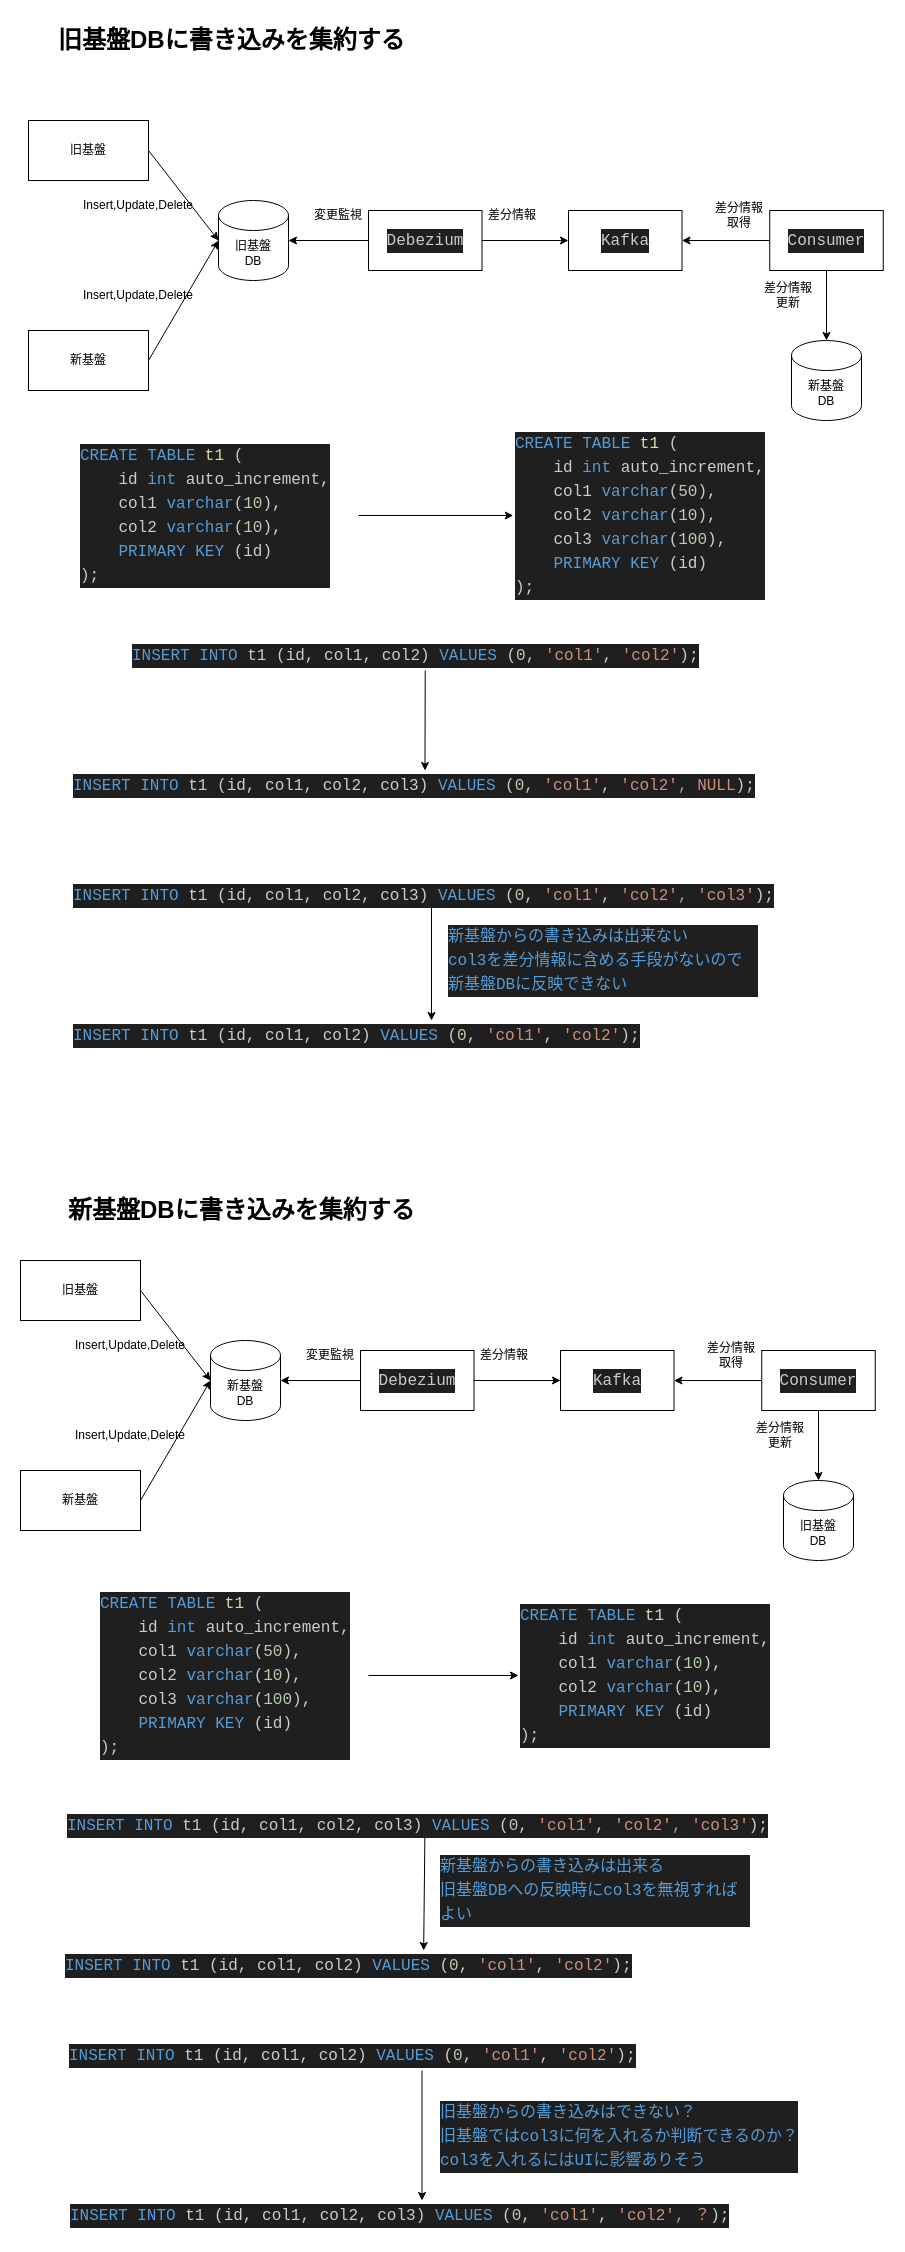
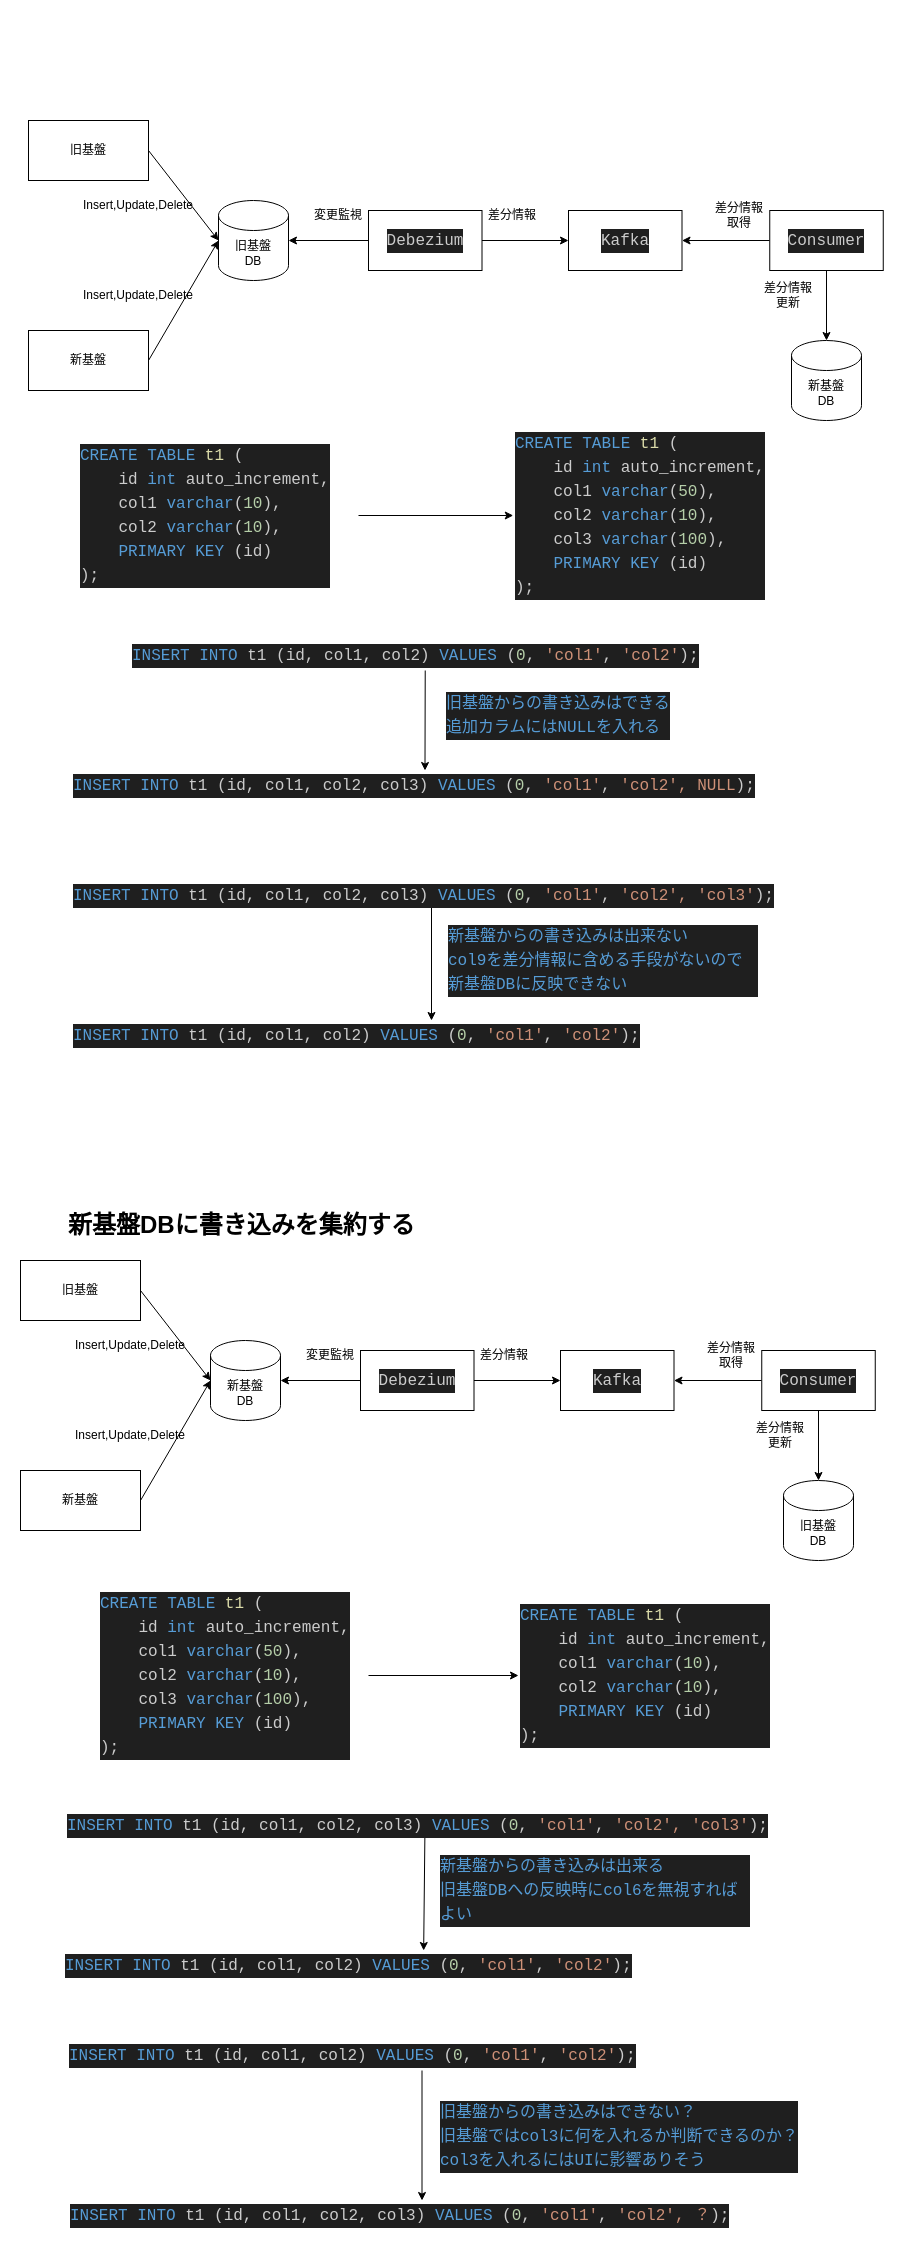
(254, 46) -> none
none -> (562, 716)
(604, 961) -> (604, 961)
(254, 1211) -> (254, 1226)
(561, 1891) -> (561, 1891)
